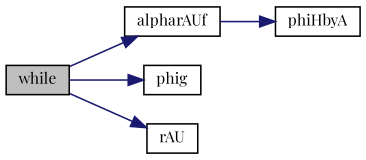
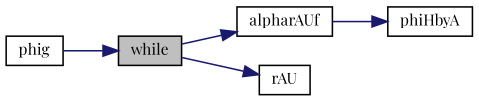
(99, 80) -> (83, 51)
